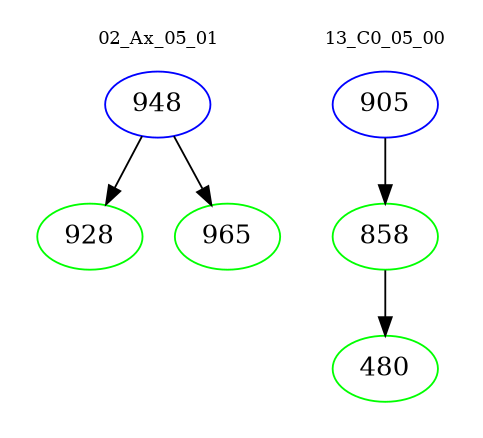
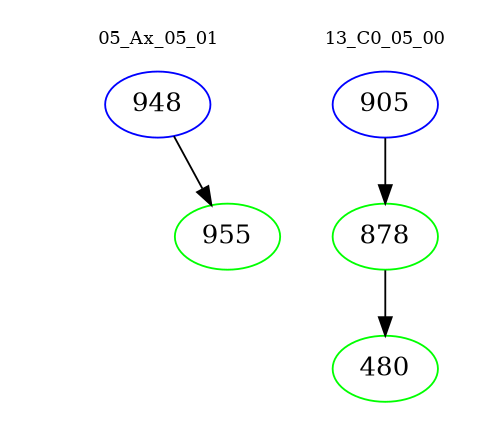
(159, 39) -> (159, 39)
(90, 237) -> none
(228, 237) -> (228, 237)
(385, 237) -> (385, 237)
